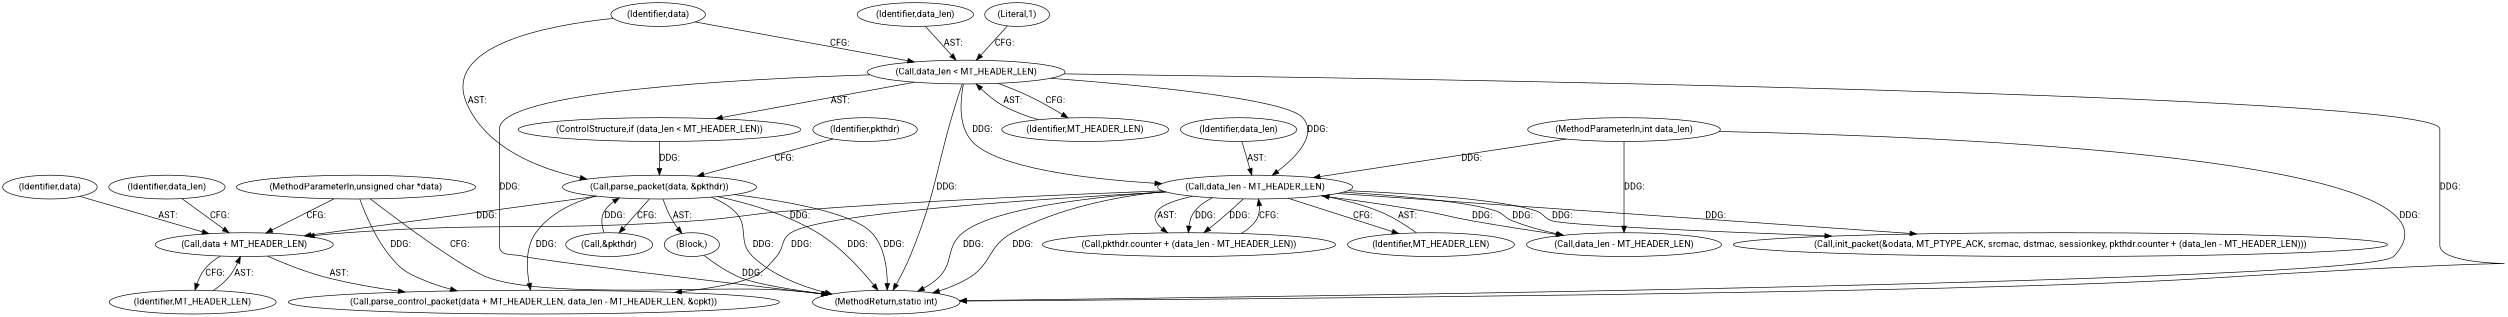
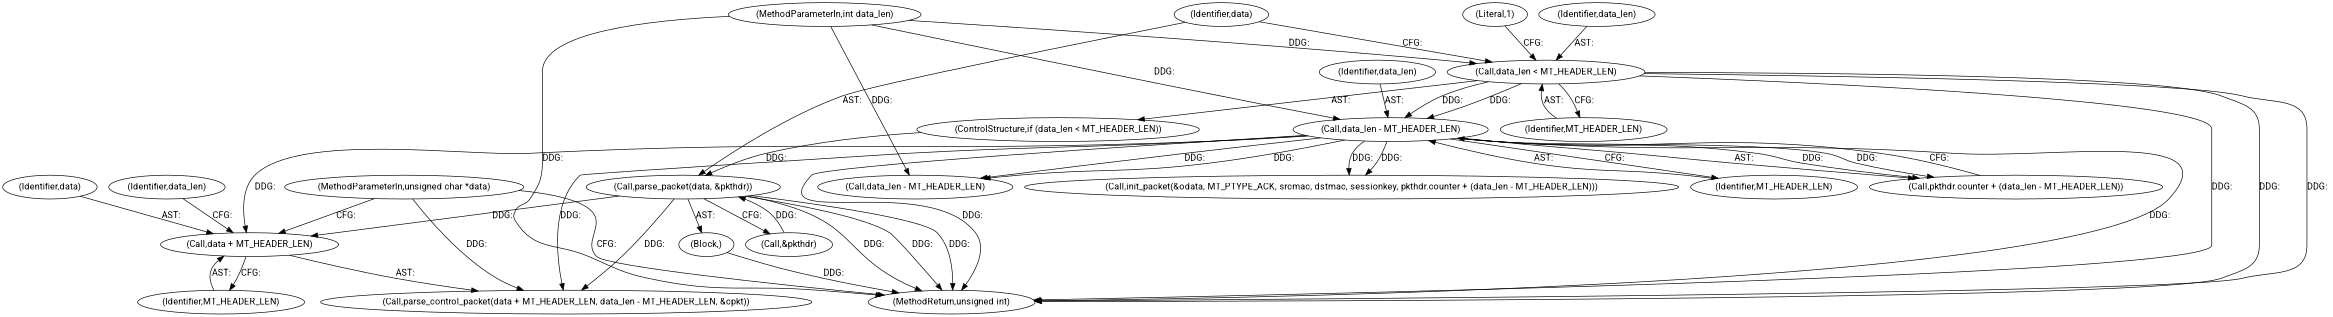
none -> (1189, 40)
(865, 130) -> none
(886, 302) -> (952, 302)
